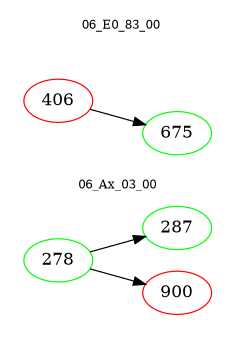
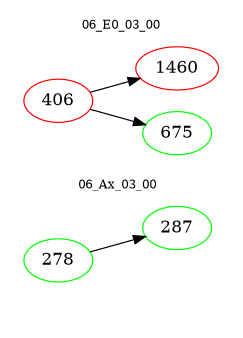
(121, 26) -> (121, 26)
none -> (177, 68)
(177, 293) -> none
